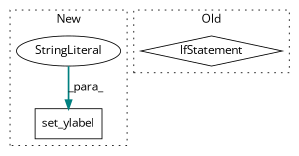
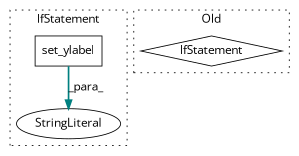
(69, 20) -> (69, 20)
(69, 83) -> (69, 83)
